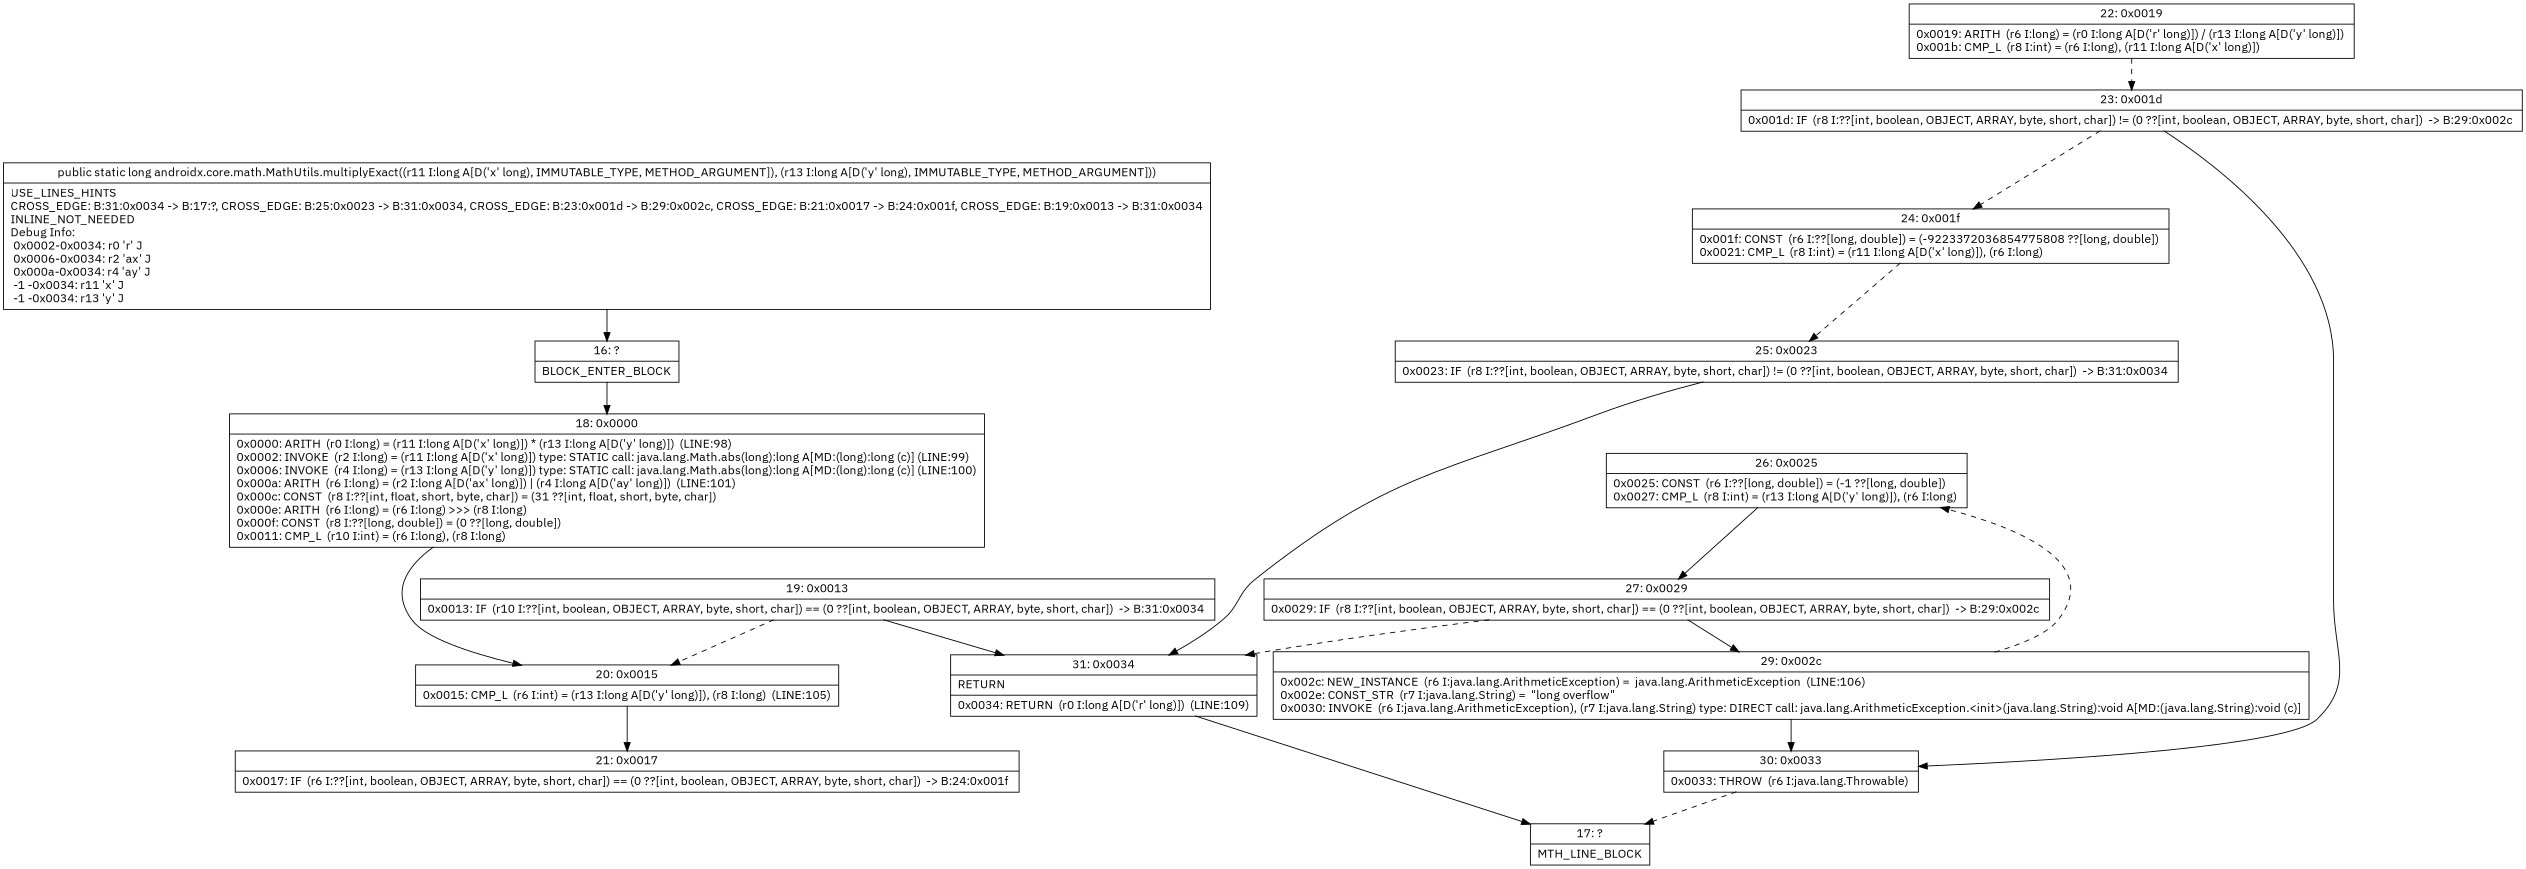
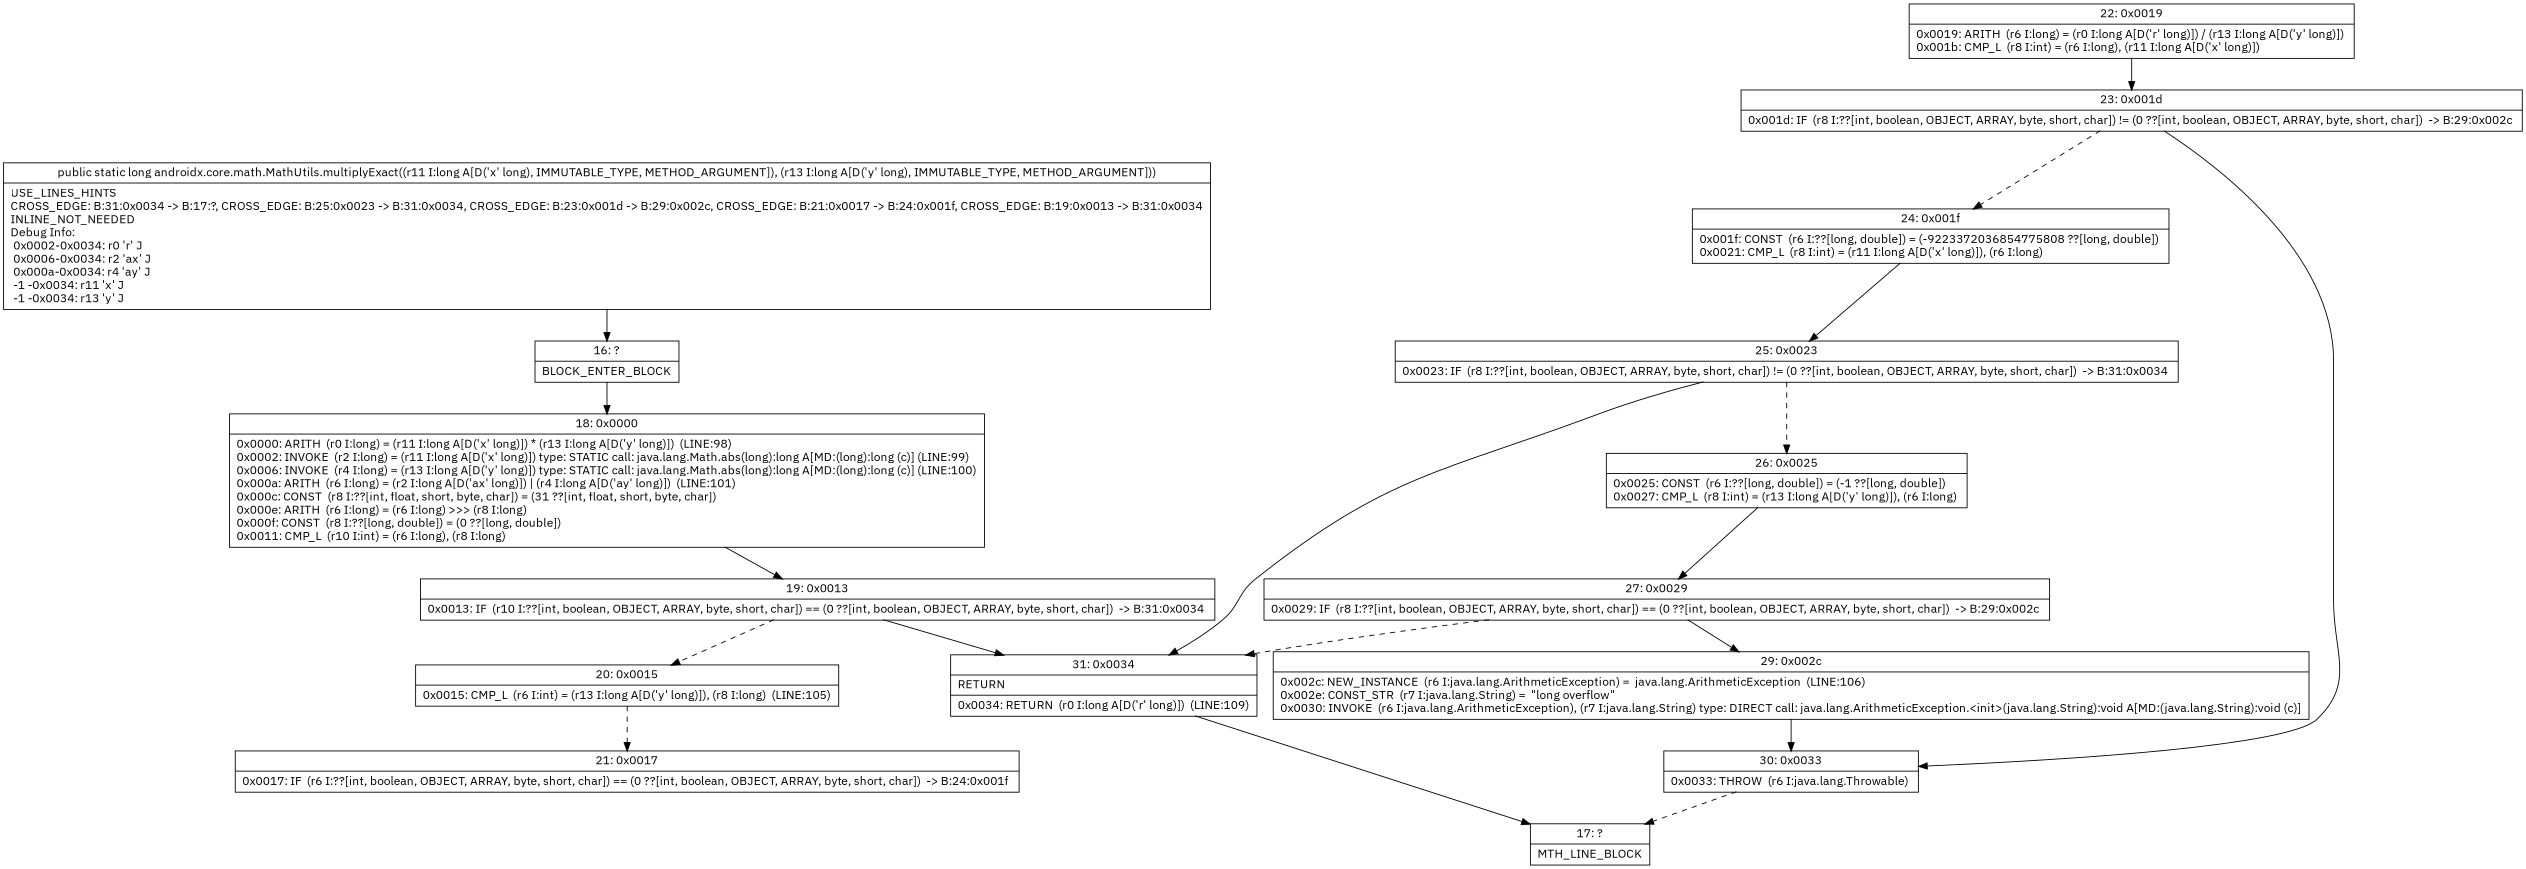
(2132, 70) -> (2132, 70)
(1858, 299) -> (1858, 299)
(2063, 567) -> (1787, 413)
(421, 628) -> (750, 561)
(627, 724) -> (627, 724)
